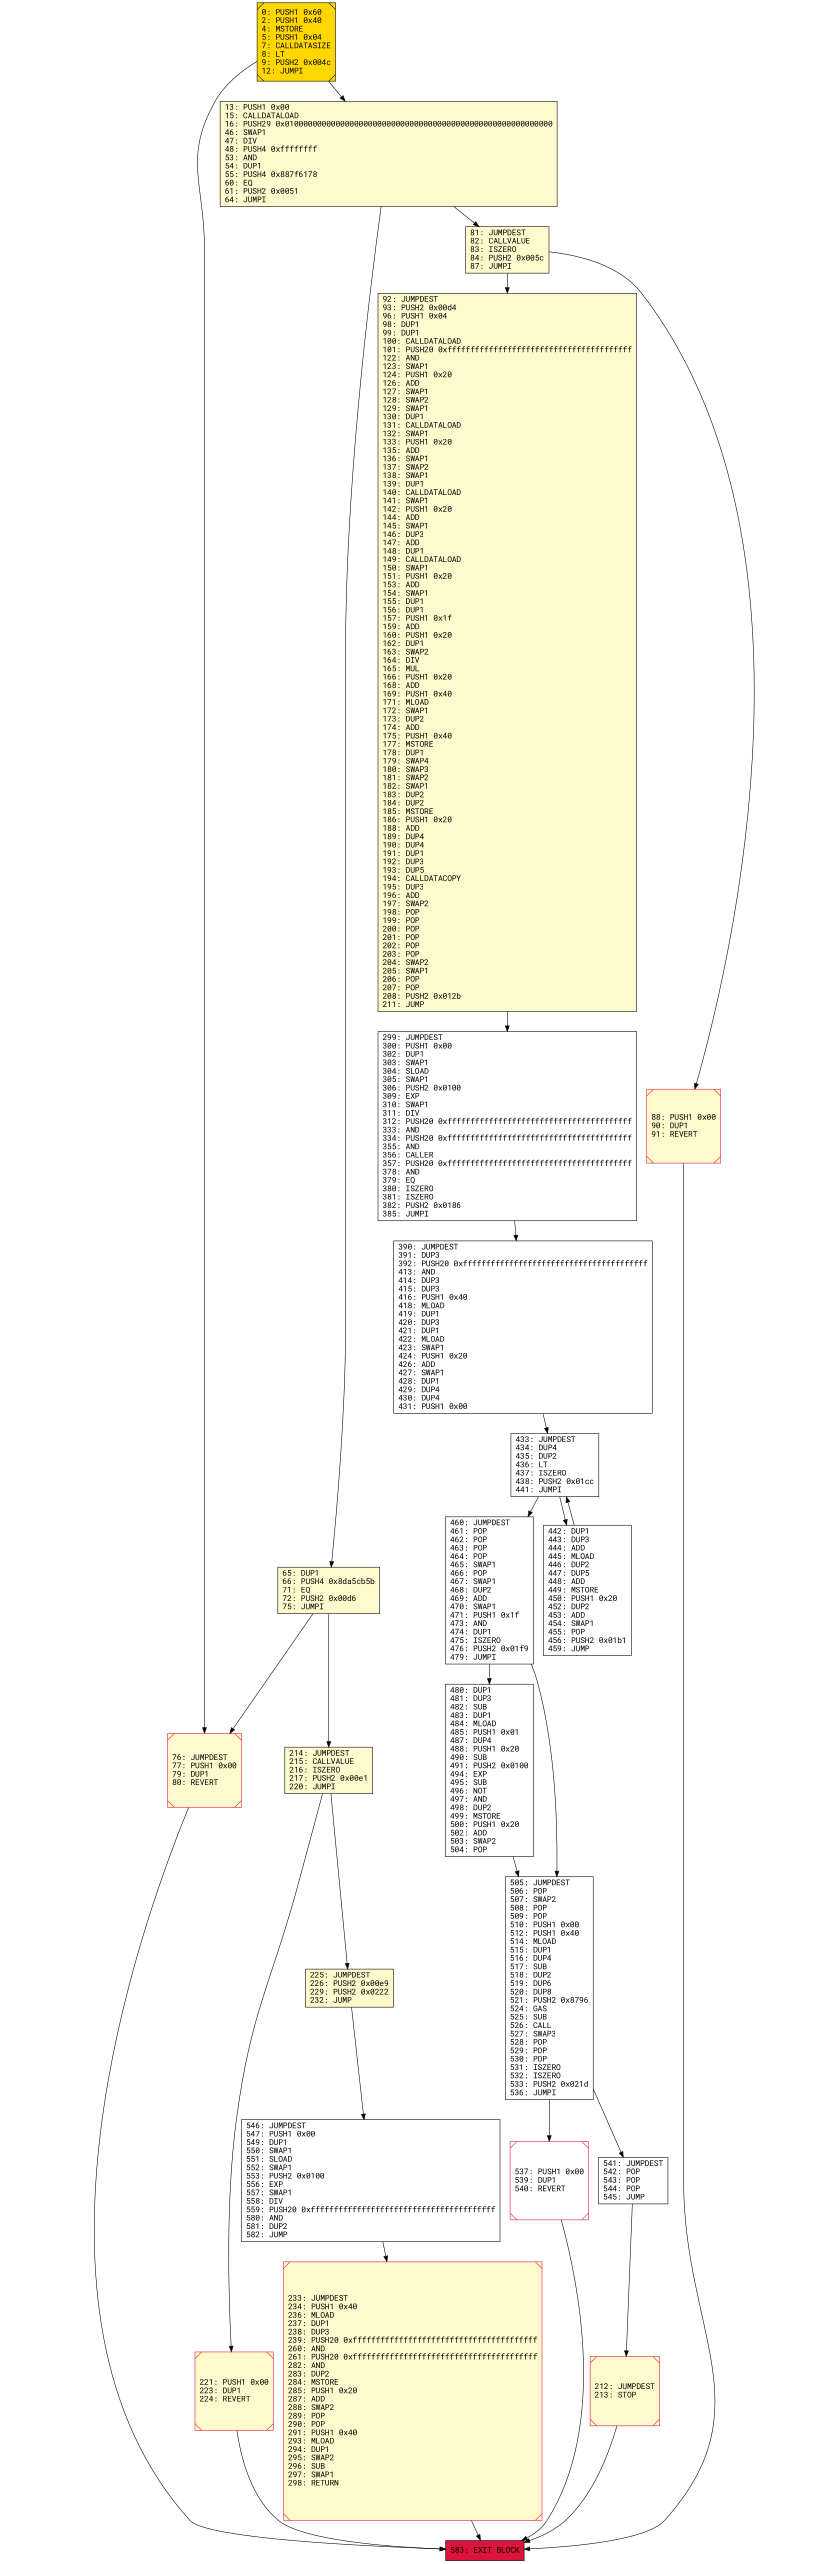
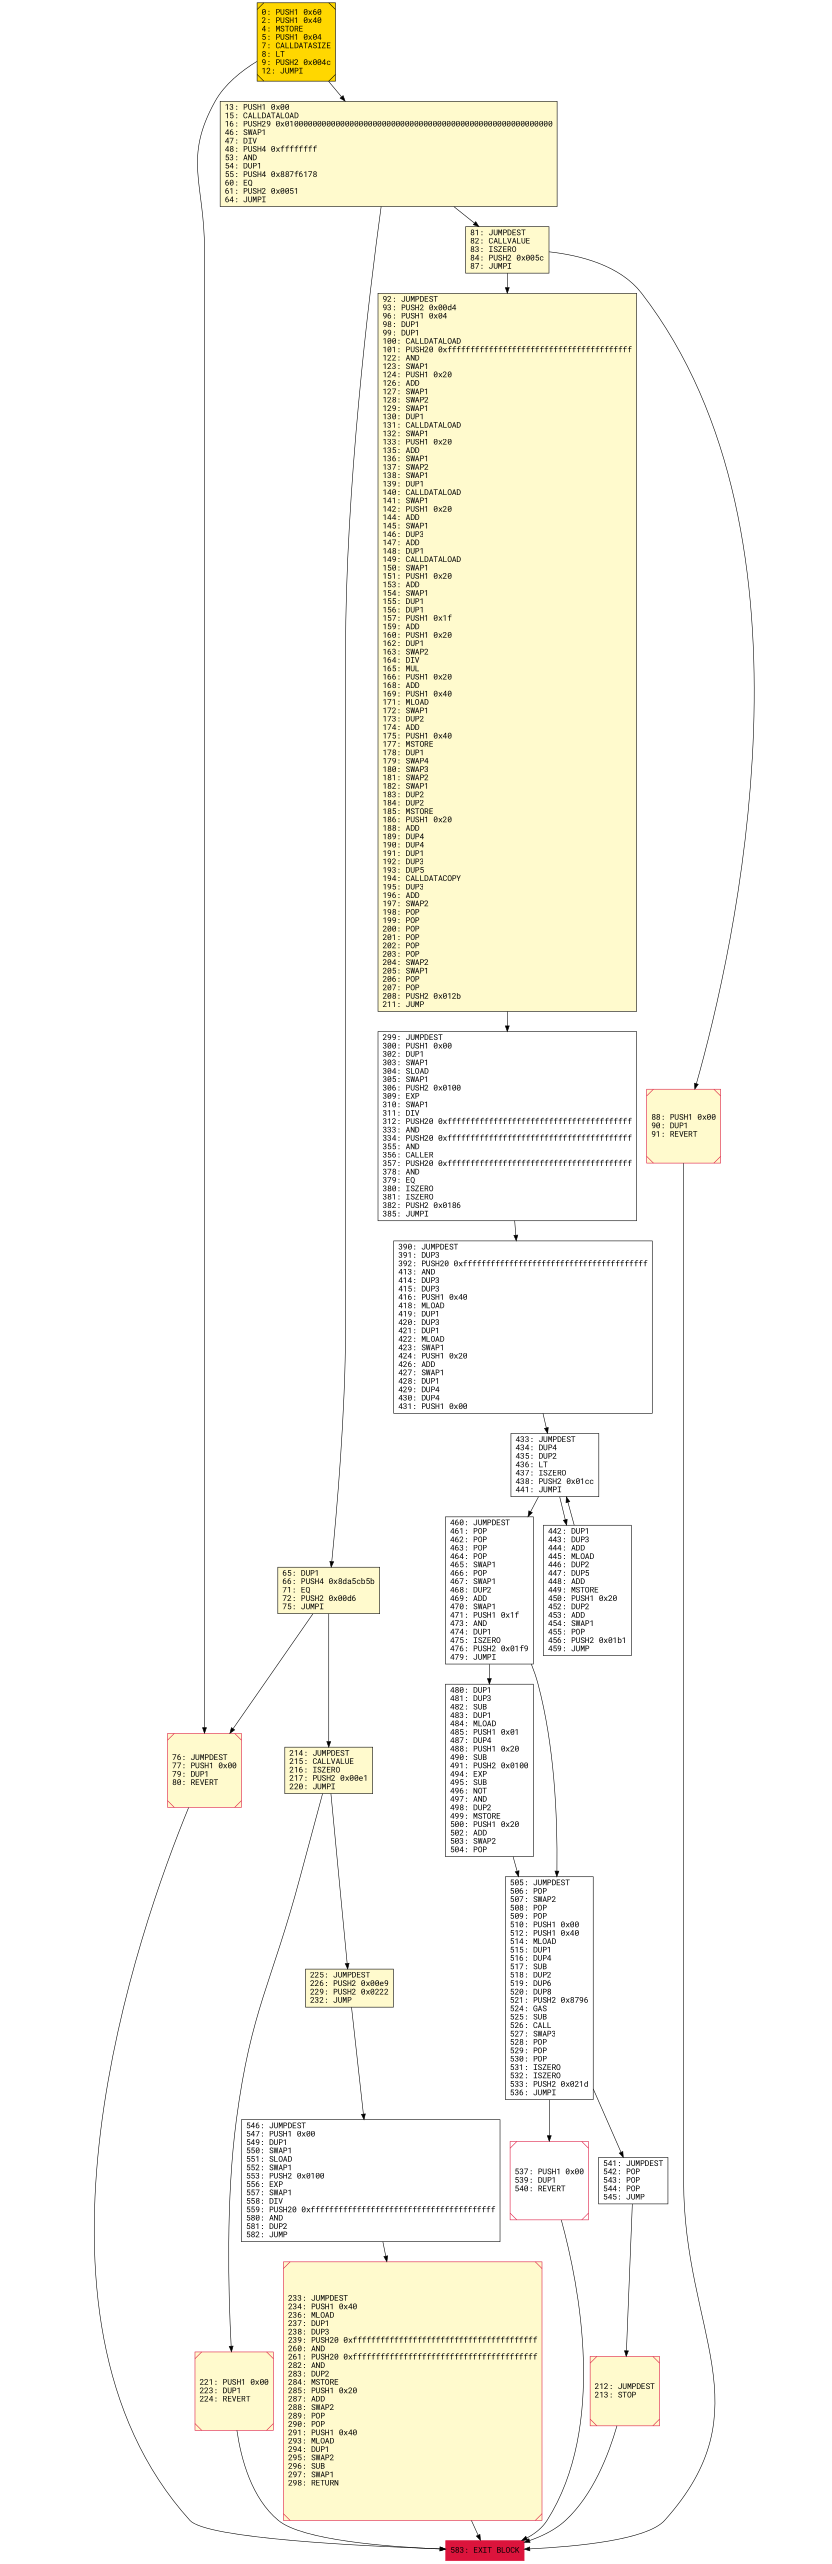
(485, 2551) -> (485, 2551)
